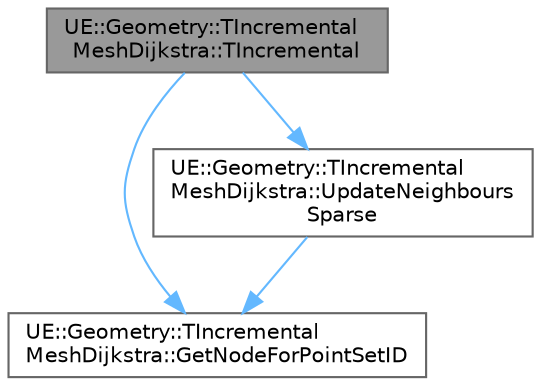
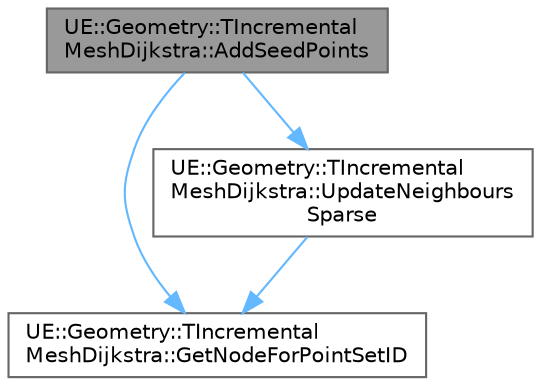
(217, 40) -> (217, 40)
